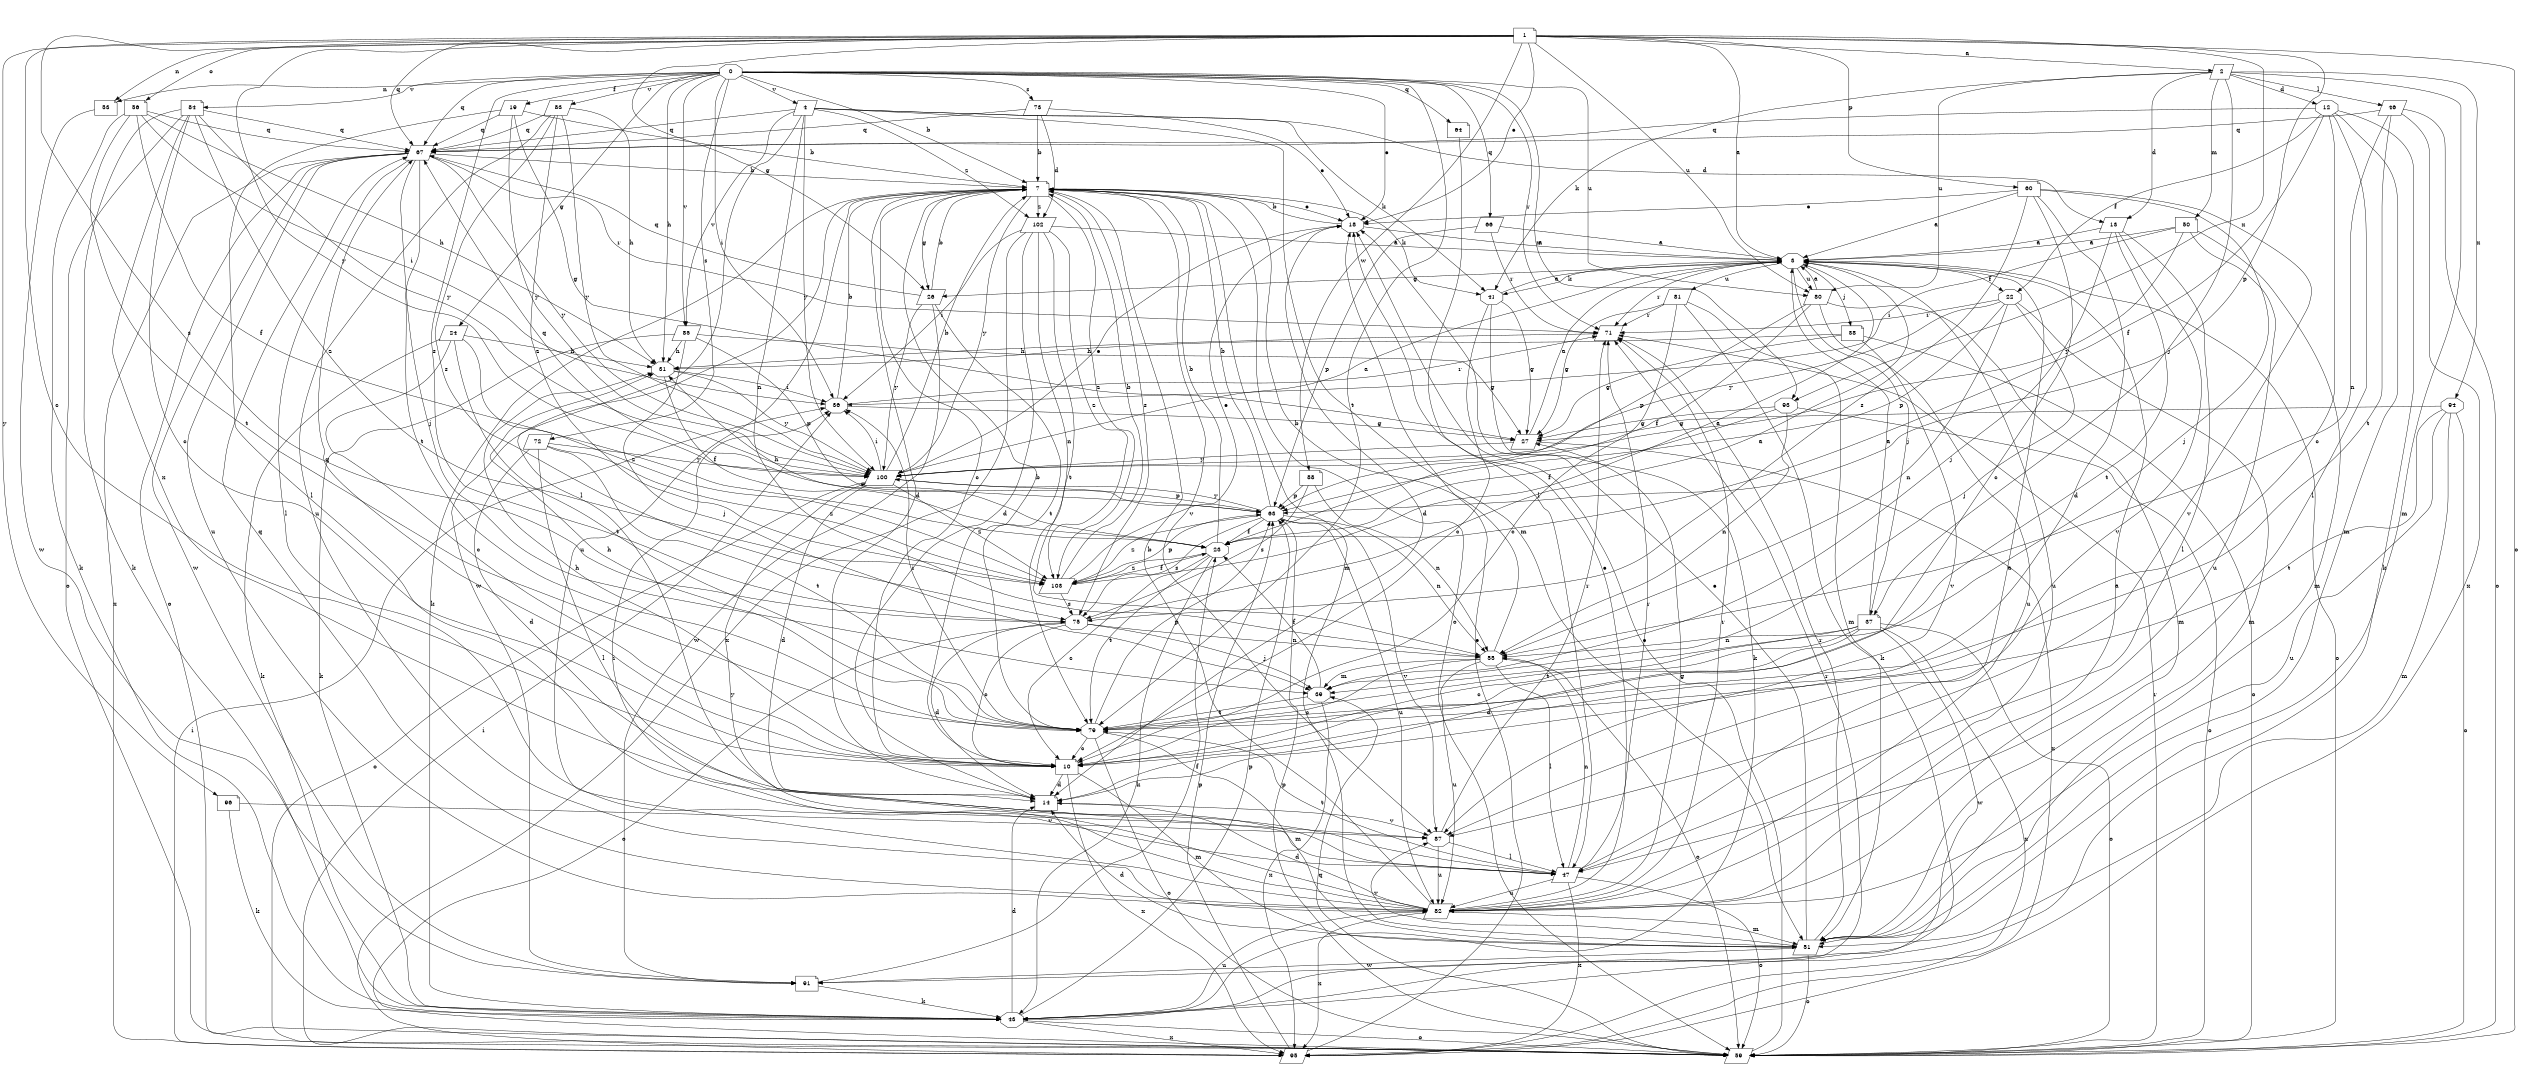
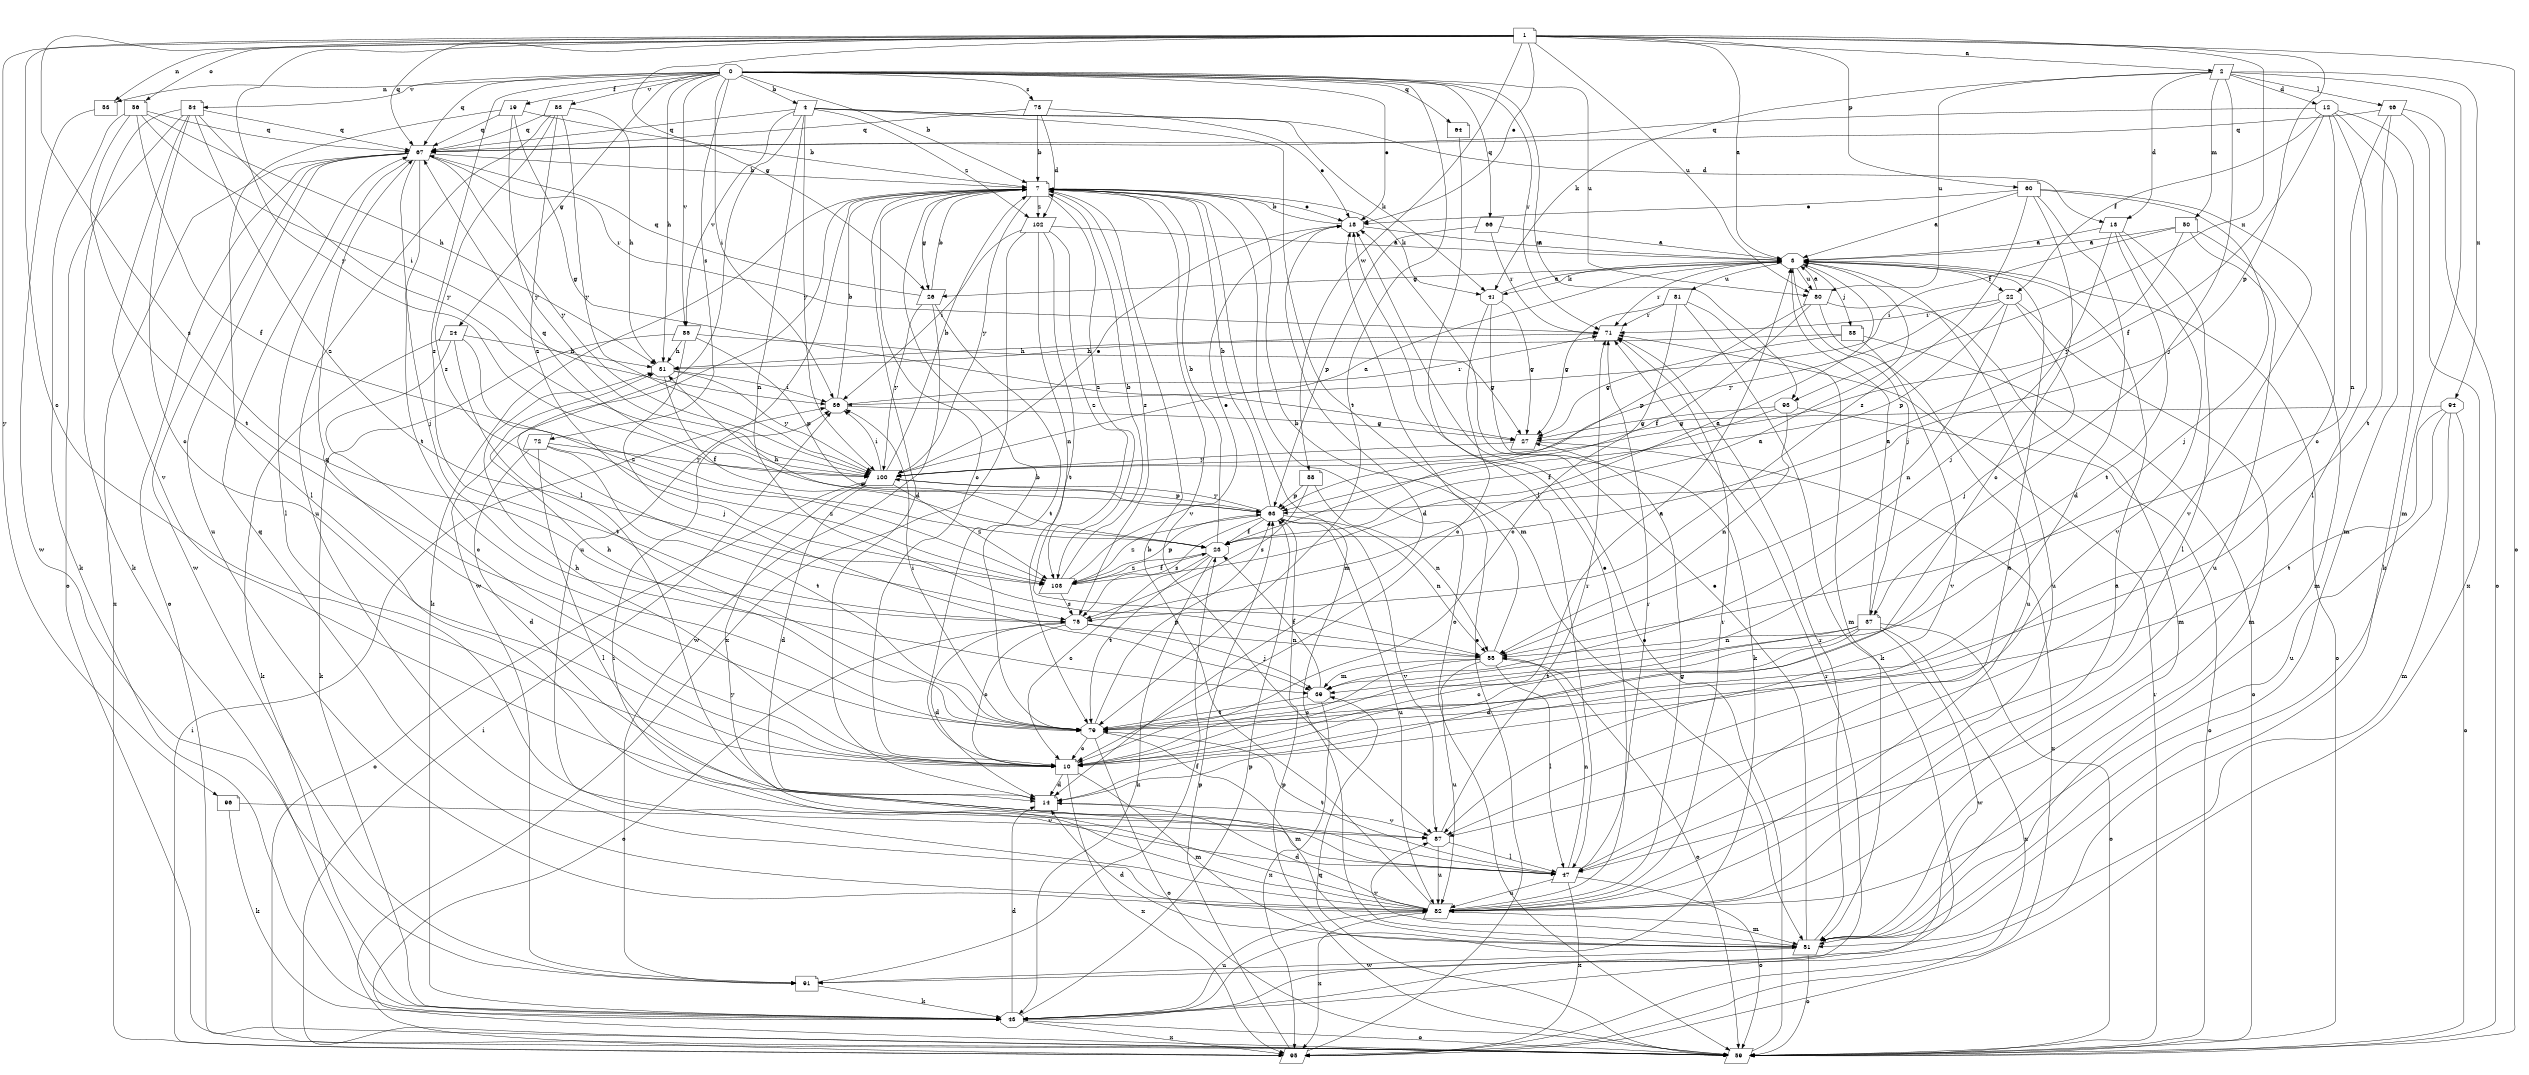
(774, 90) -> (774, 90)
(1613, 294) -> (1560, 624)
(164, 478) -> (164, 478)
(959, 531) -> none
